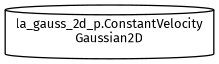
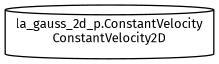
(109, 32) -> (109, 32)
